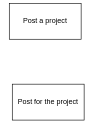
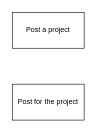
(45, 21) -> (48, 30)
